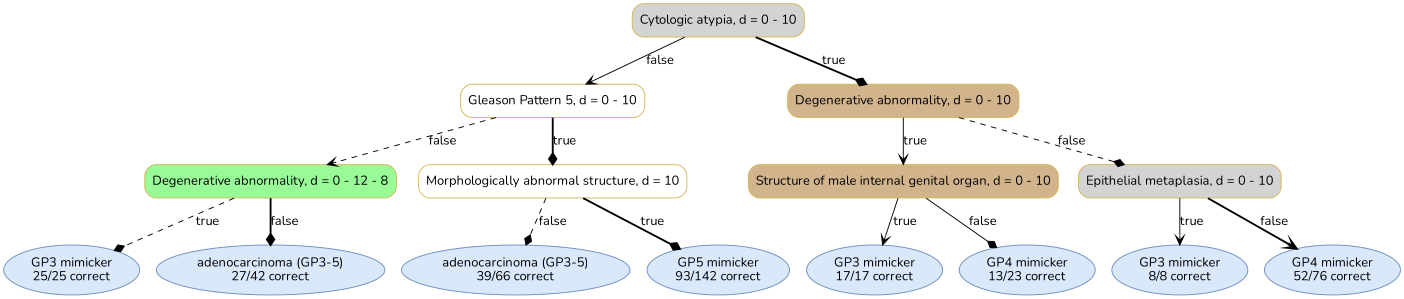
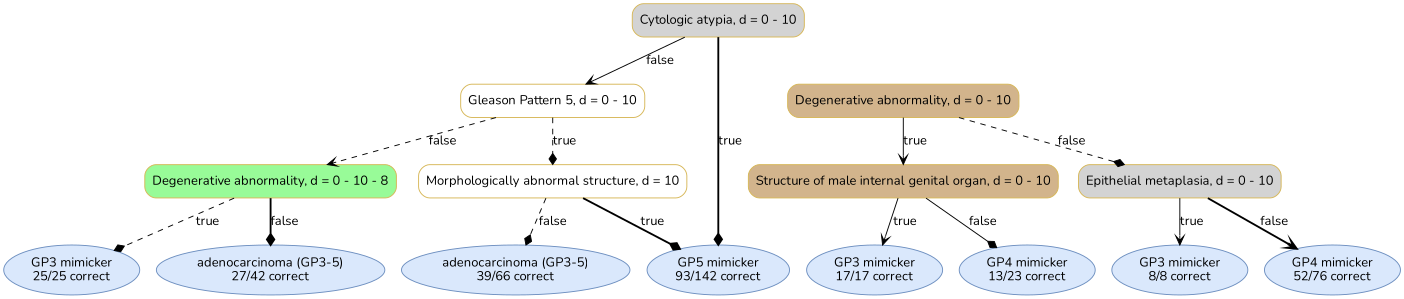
(806, 58) -> (718, 135)
(553, 135) -> (553, 135)
(271, 181) -> (271, 181)
